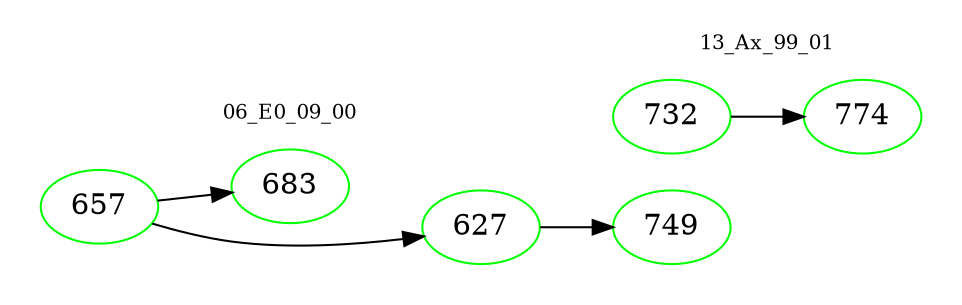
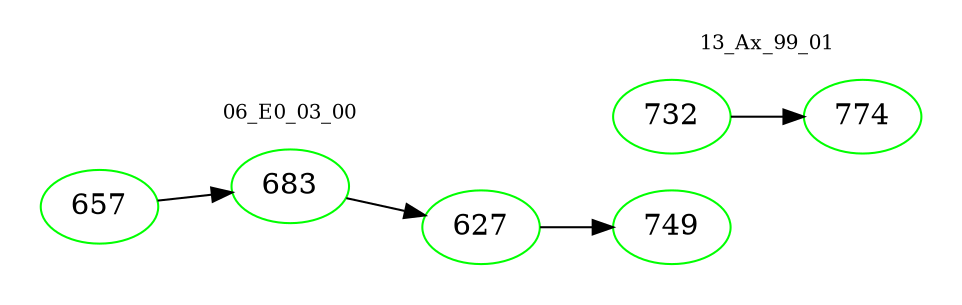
(290, 114) -> (290, 114)
(277, 245) -> (375, 205)
